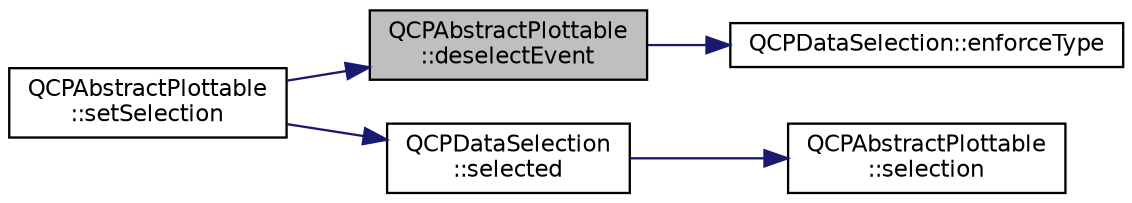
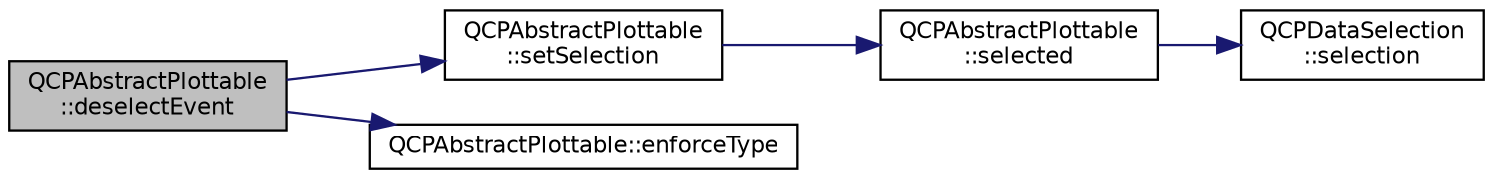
(927, 45) -> (584, 147)
(317, 76) -> (354, 72)
(508, 158) -> (1019, 45)
(927, 158) -> (1362, 45)
